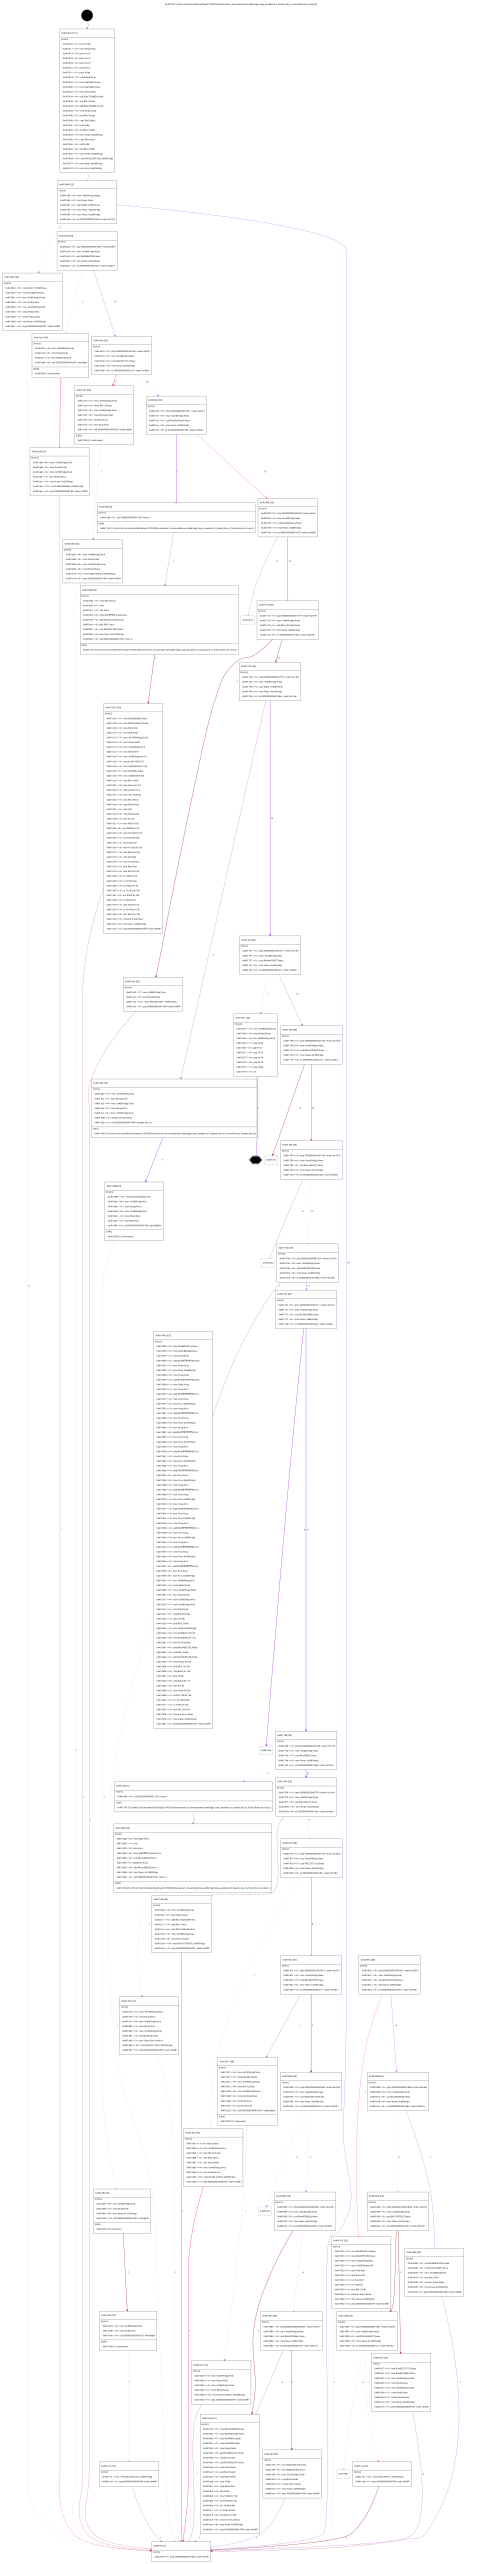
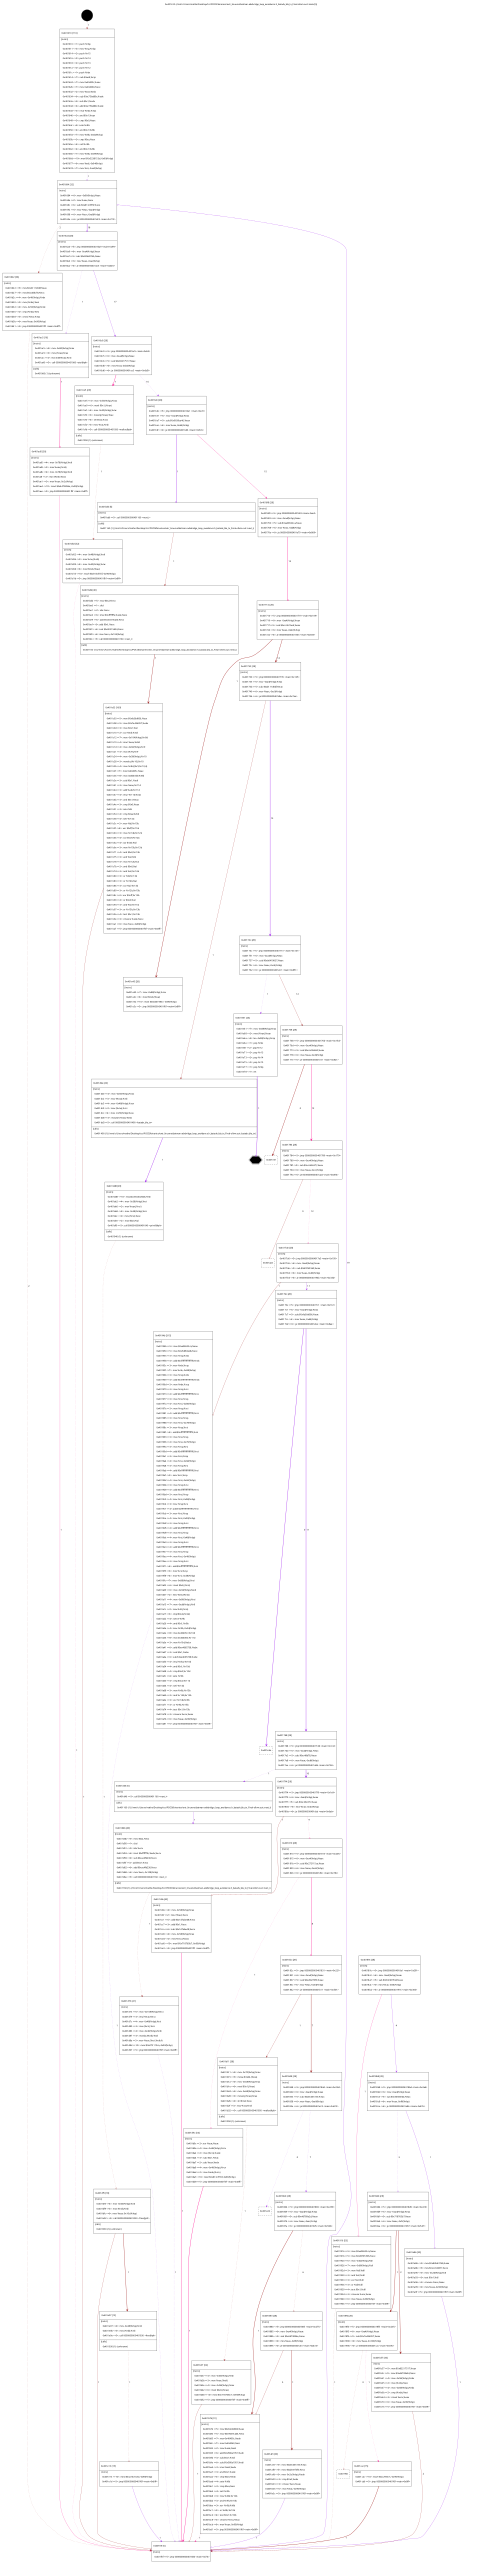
none -> (87, 227)
(248, 620) -> none
(89, 1796) -> (97, 2410)
